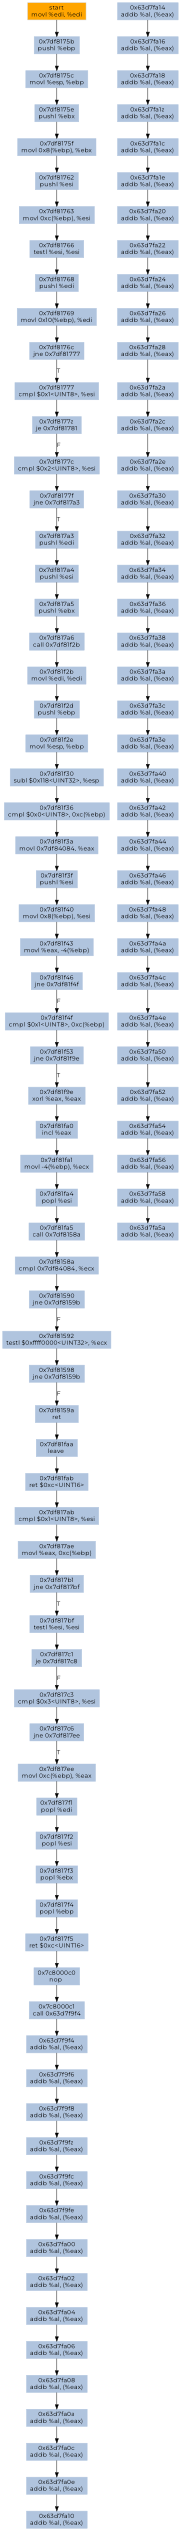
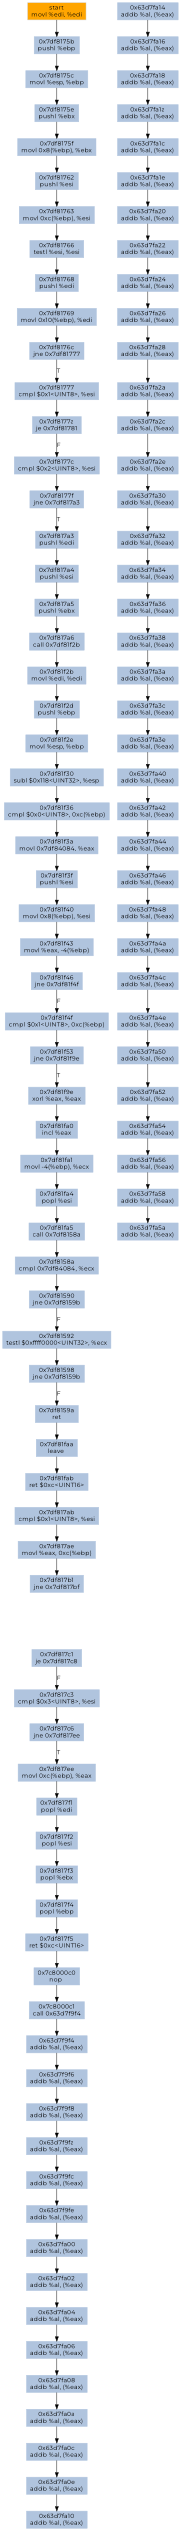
(57, 1624) -> none
